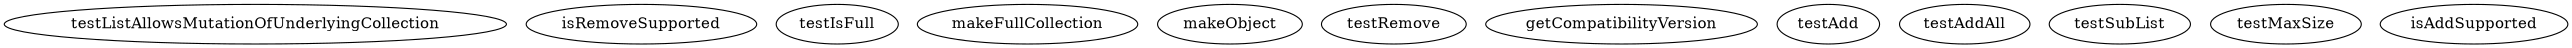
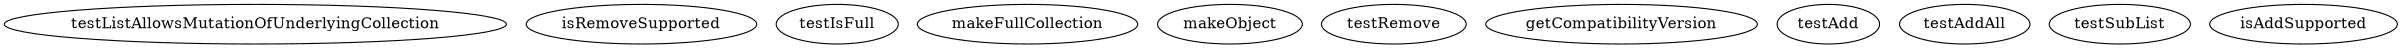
(2286, 24) -> none
